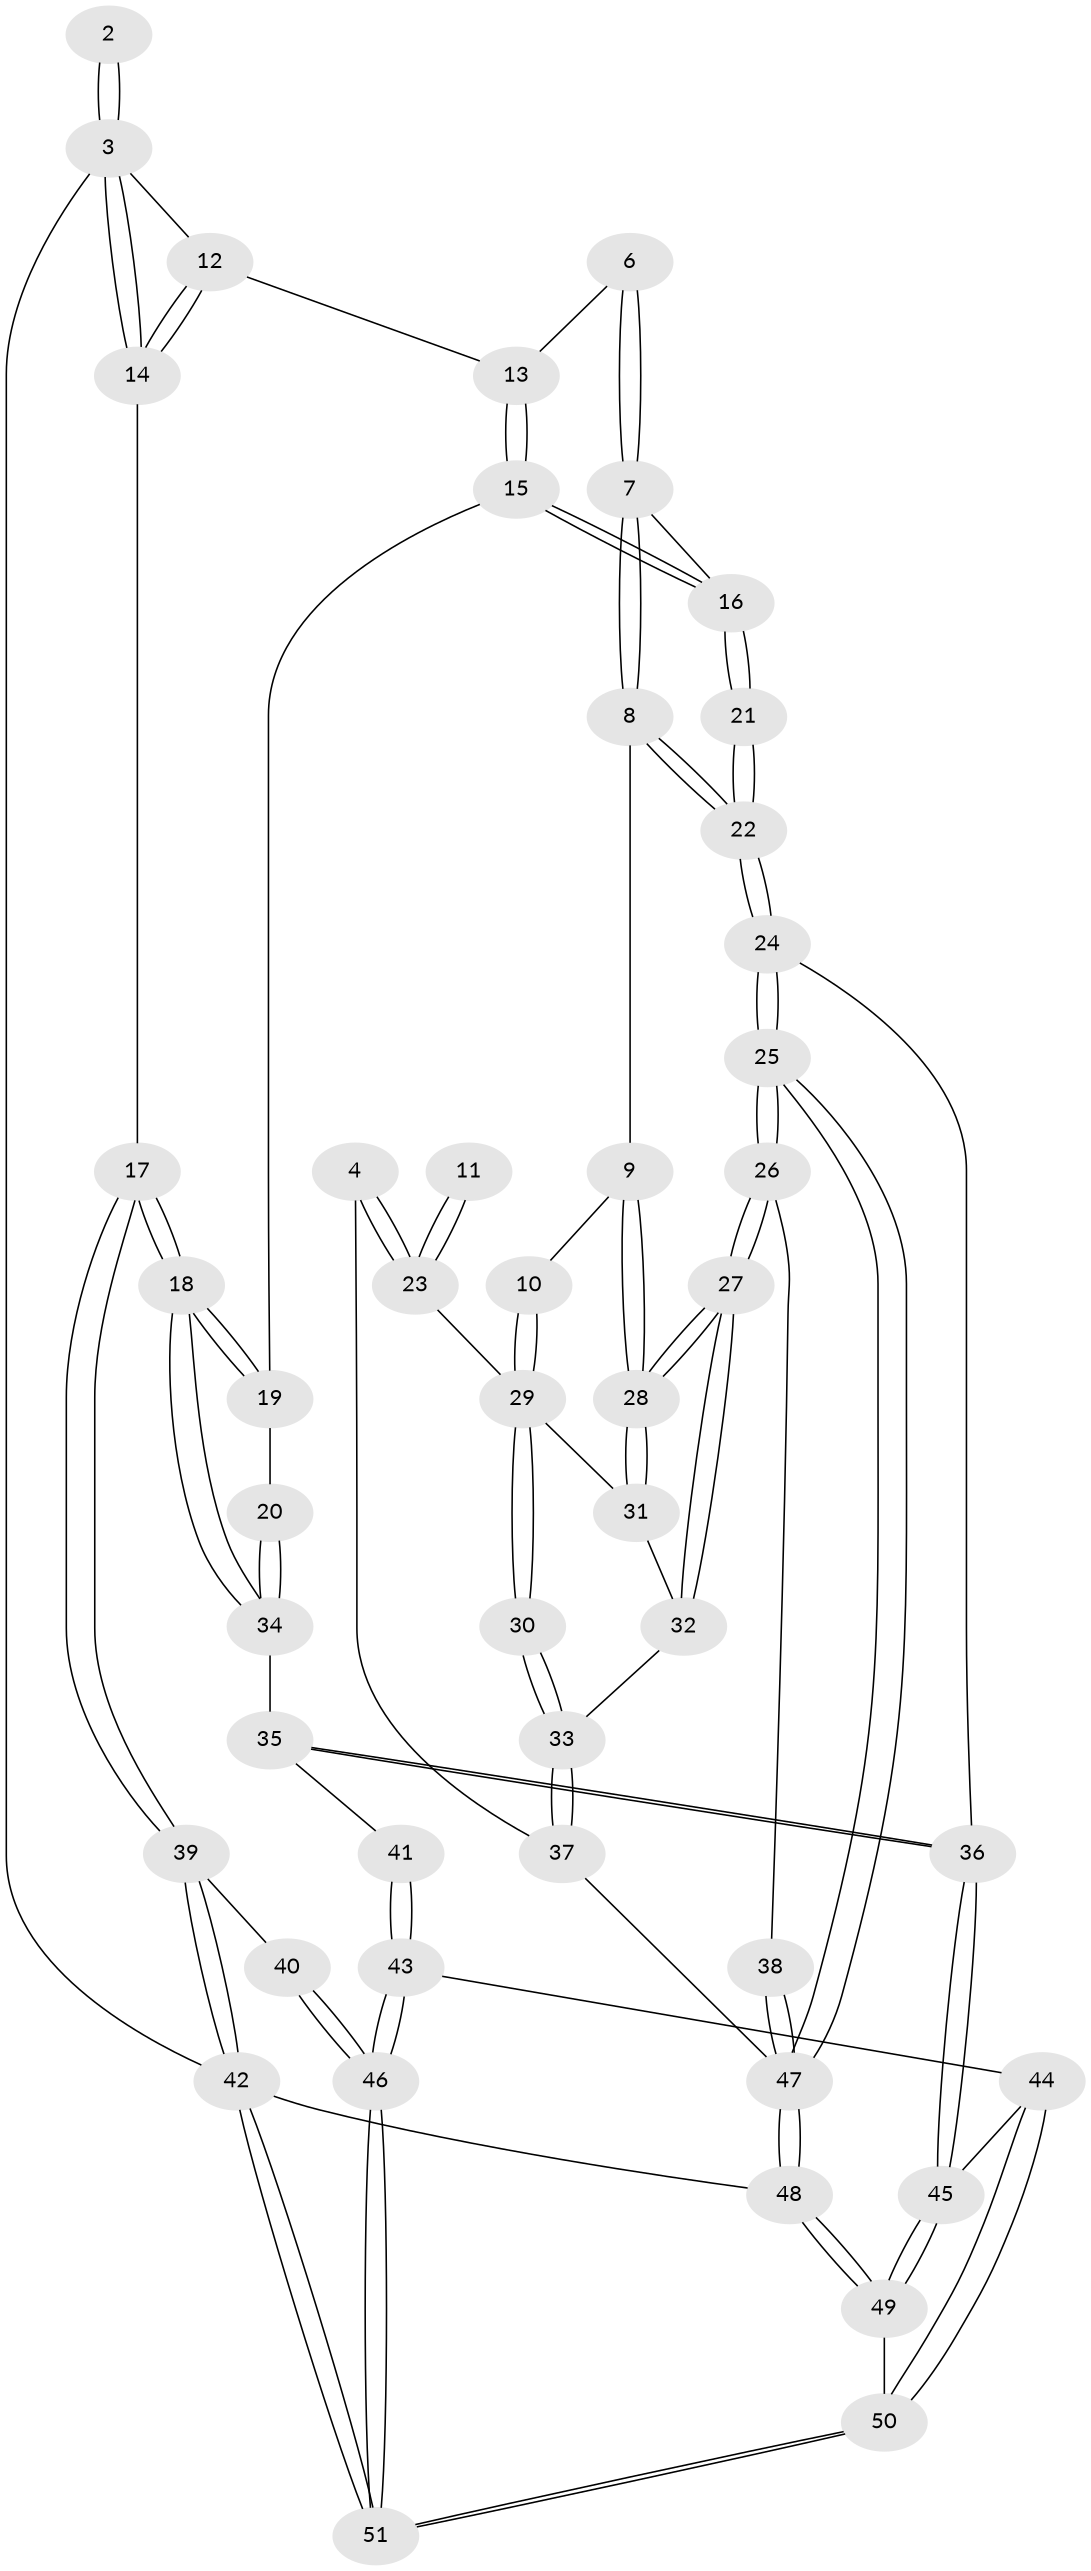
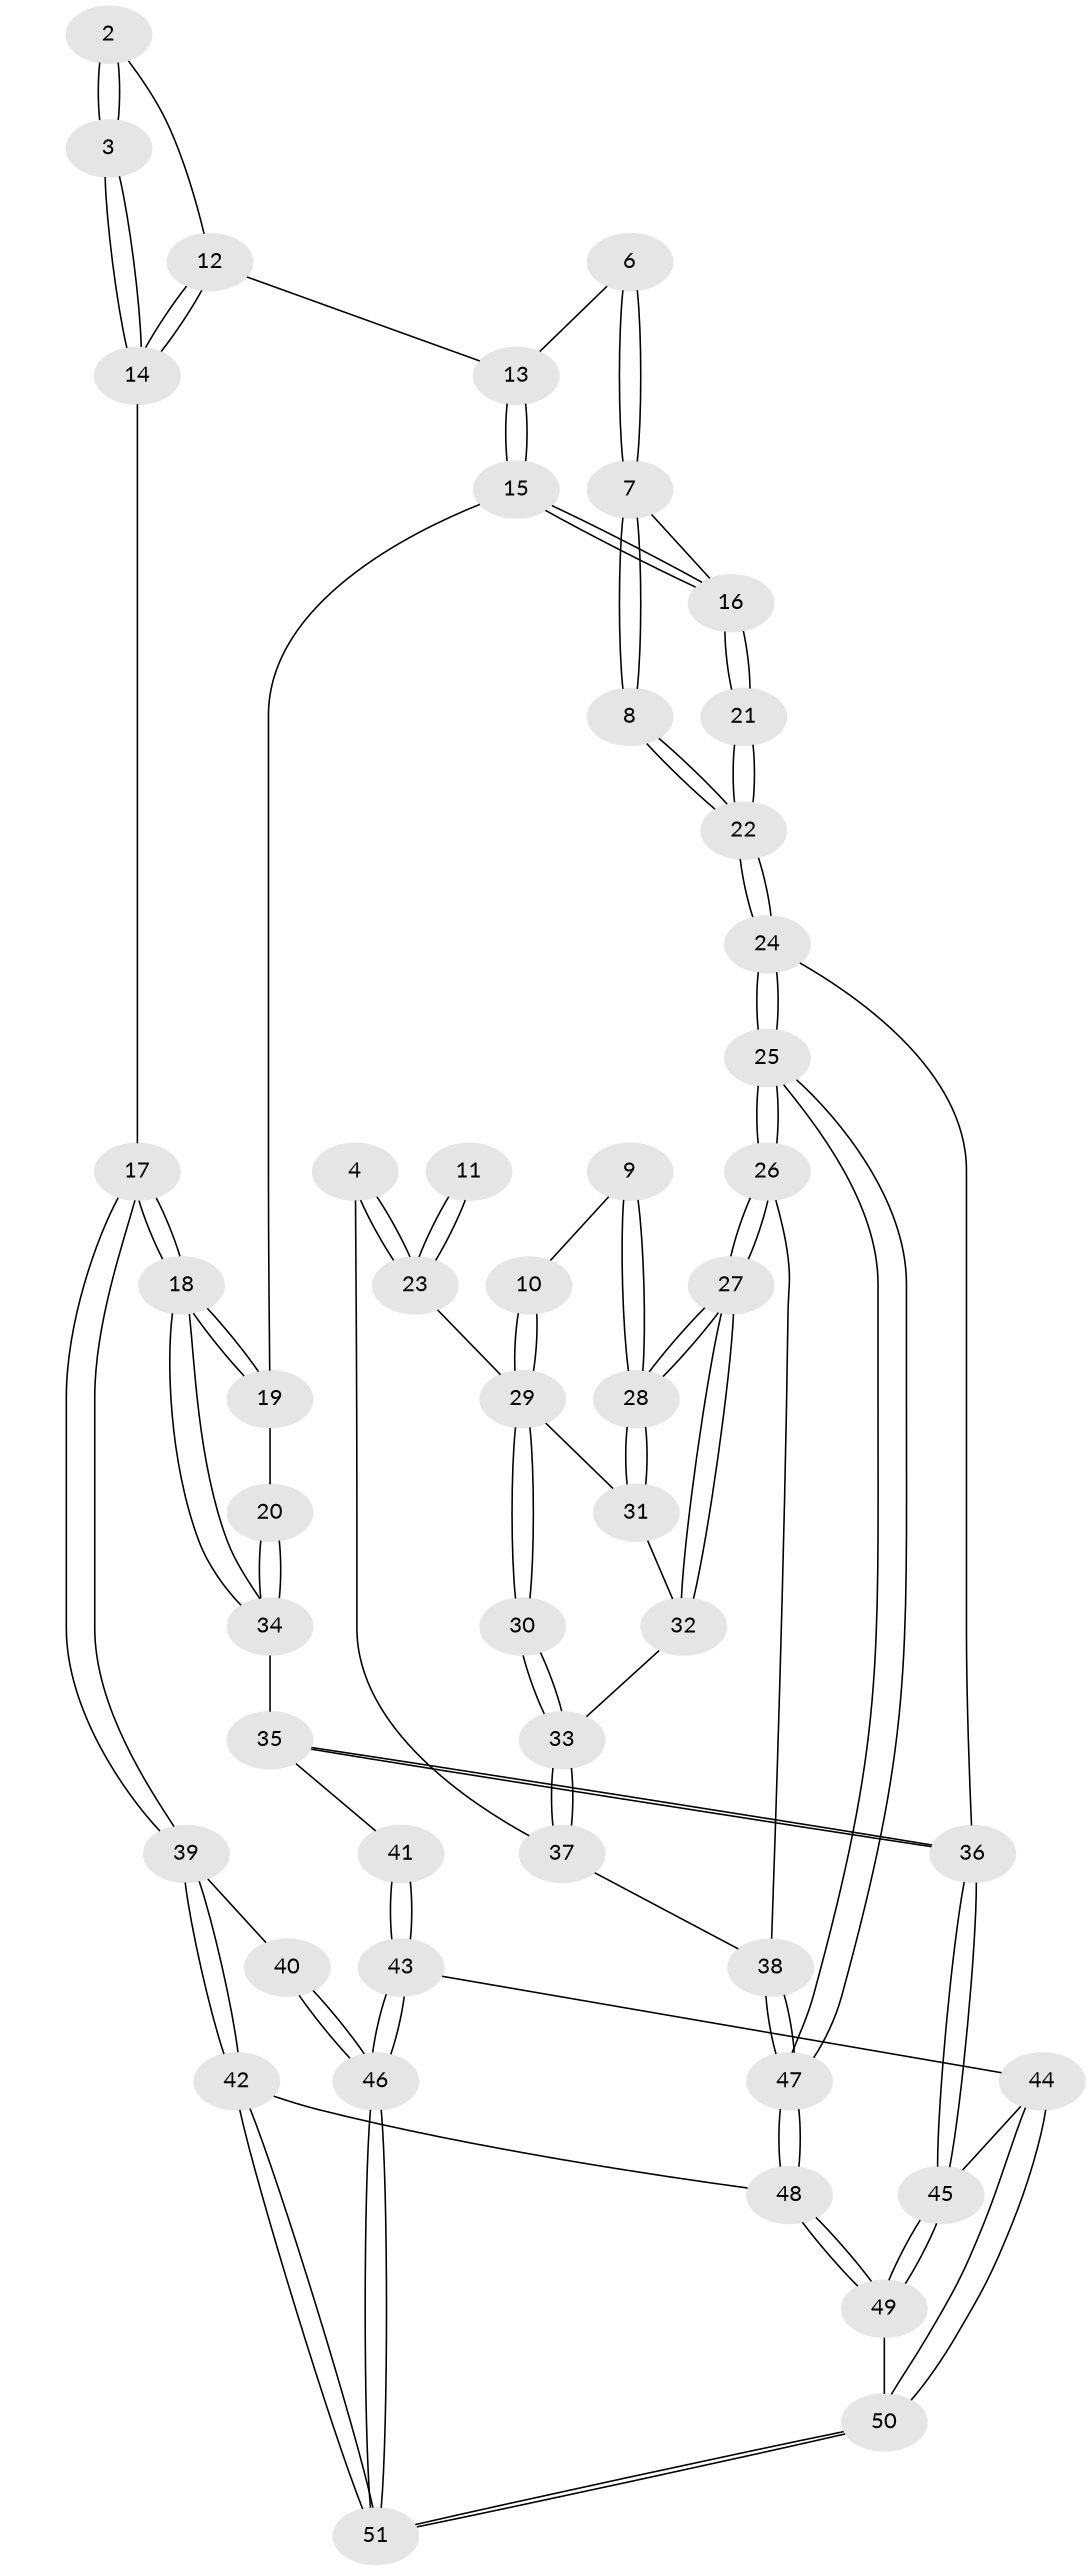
(160, 205) -> (176, 143)
(630, 944) -> none
(6, 1155) -> none
(676, 1968) -> (667, 1911)
